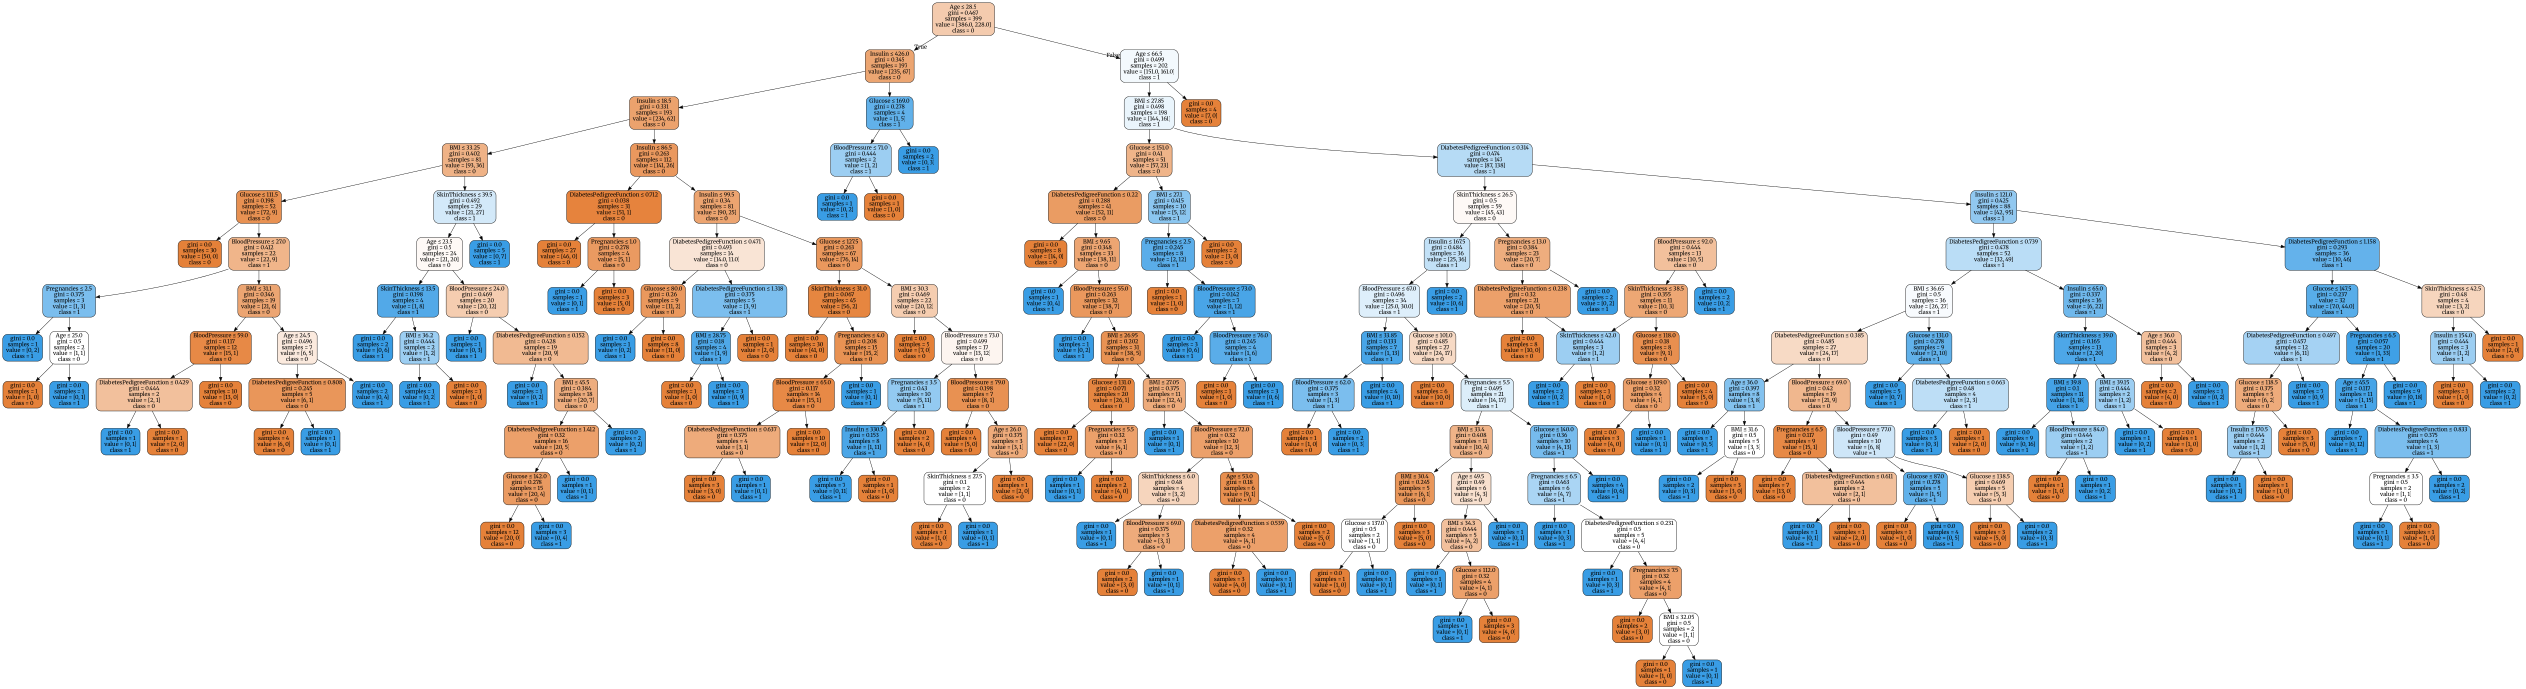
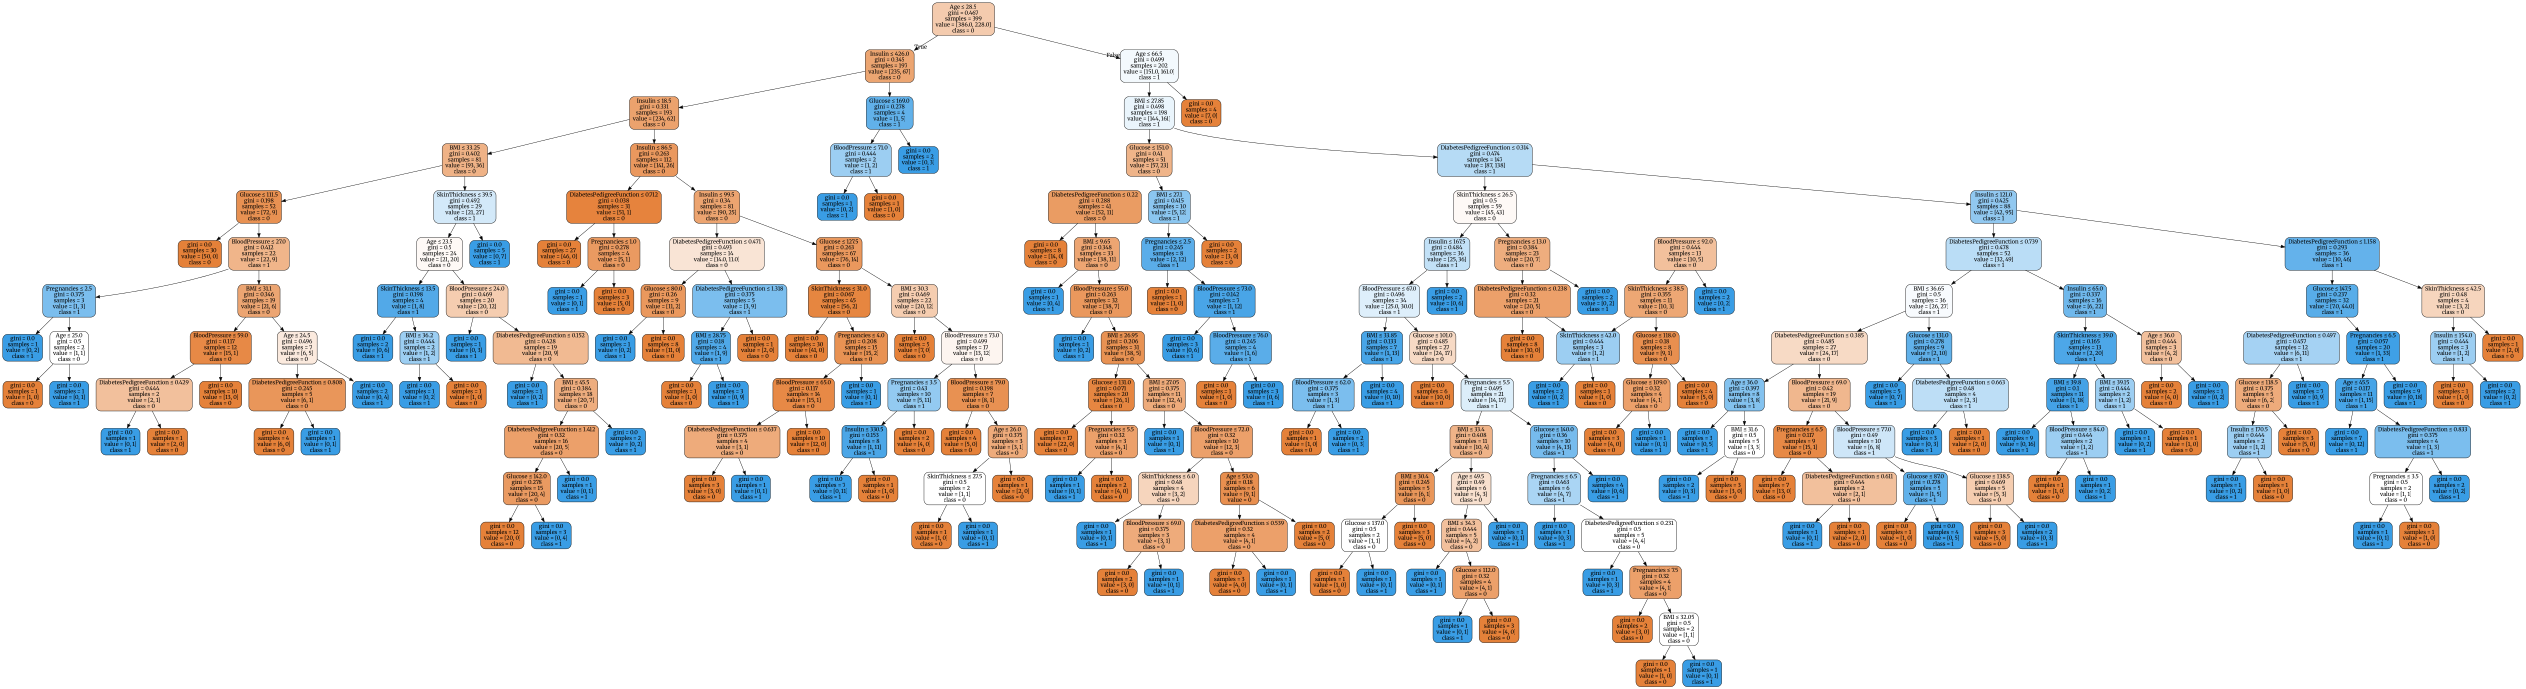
(1124, 182) -> none
(2332, 301) -> (2332, 301)
(2313, 323) -> none
(1123, 342) -> (1123, 342)
(1864, 453) -> (1864, 453)
(955, 482) -> (955, 482)
